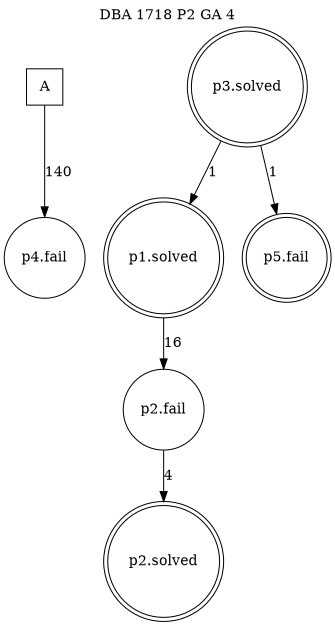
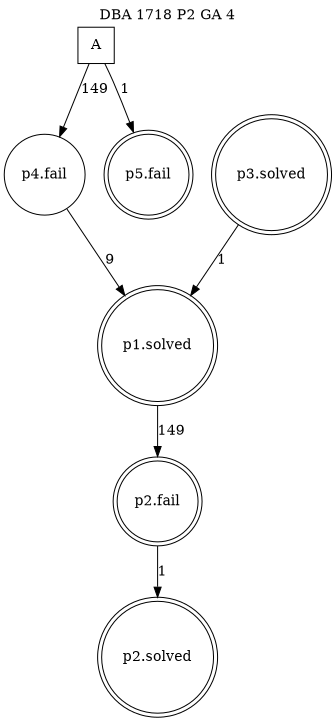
(59, 172) -> (95, 89)
(268, 175) -> (118, 93)
none -> (93, 248)
(173, 343) -> (172, 431)
(164, 410) -> (158, 501)
(169, 476) -> (163, 572)
